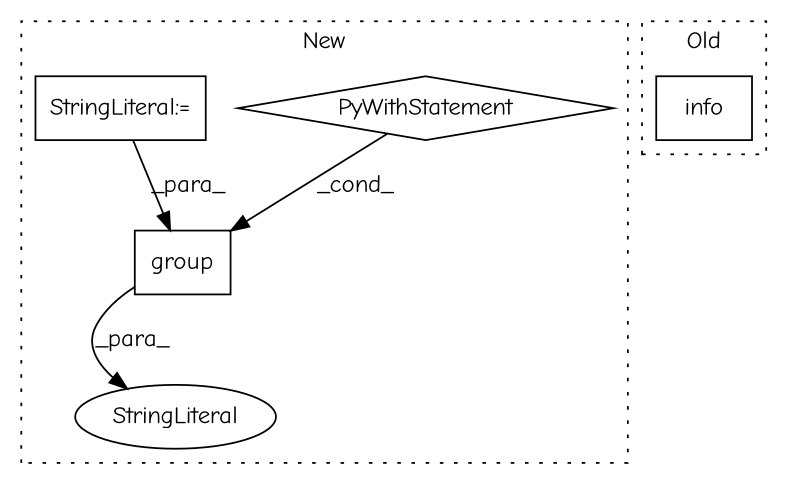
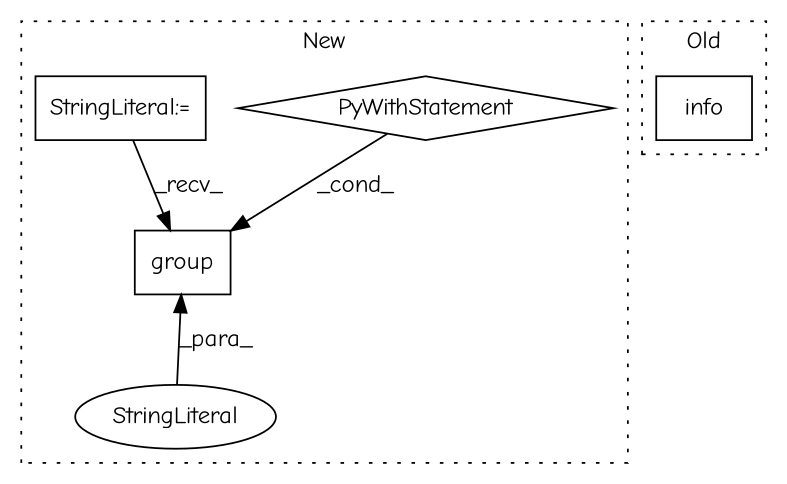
(189, 185) -> (189, 185)
(95, 328) -> (179, 349)
